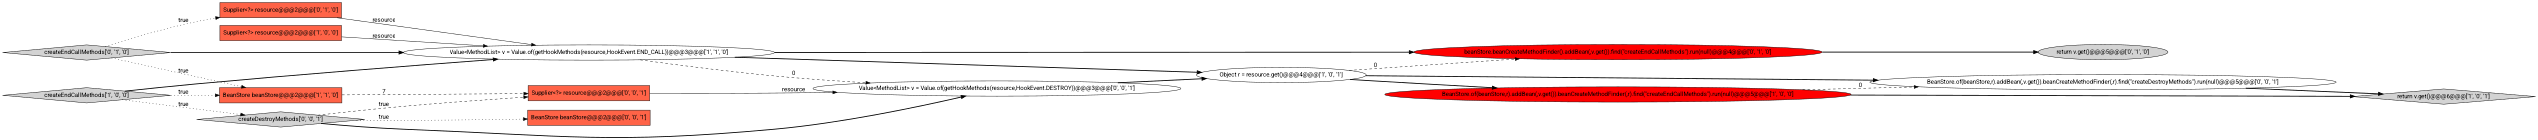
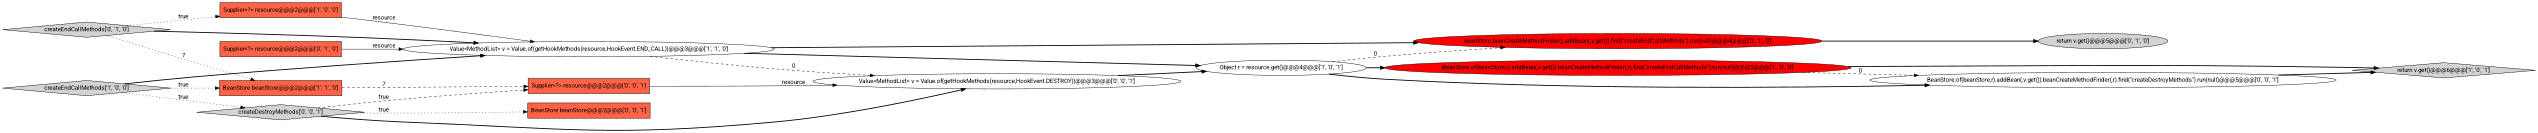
(160, 30) -> (171, 21)
(184, 71) -> (184, 56)
